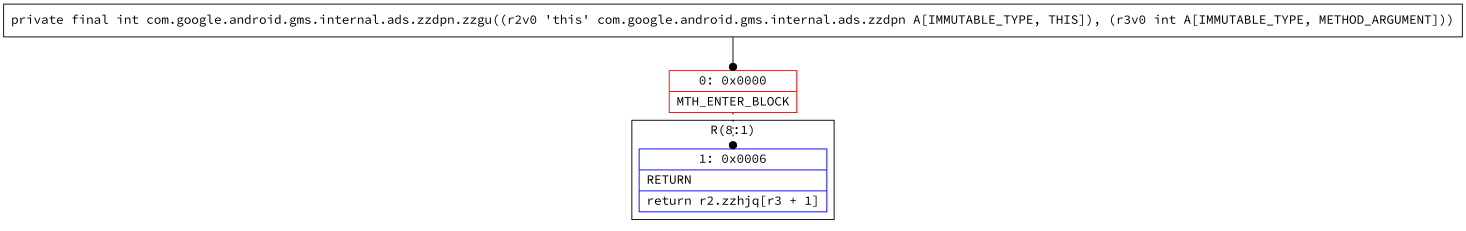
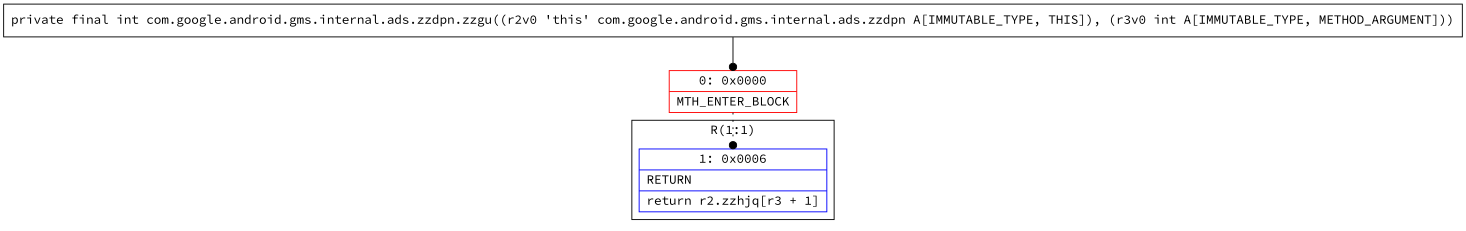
(733, 131) -> (733, 131)
